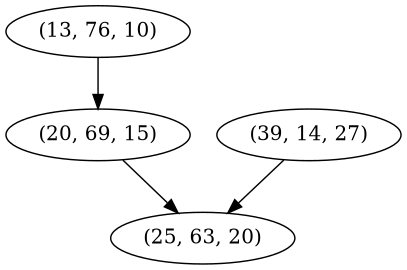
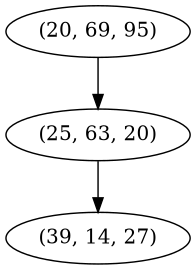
(98, 32) -> none
(98, 135) -> (98, 32)
(261, 182) -> (98, 179)
